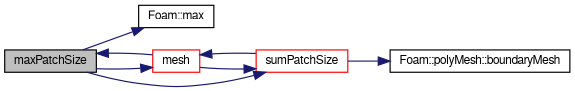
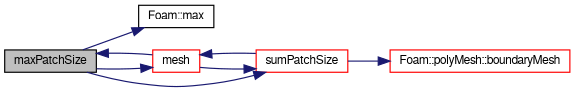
(480, 61) -> (480, 61)
